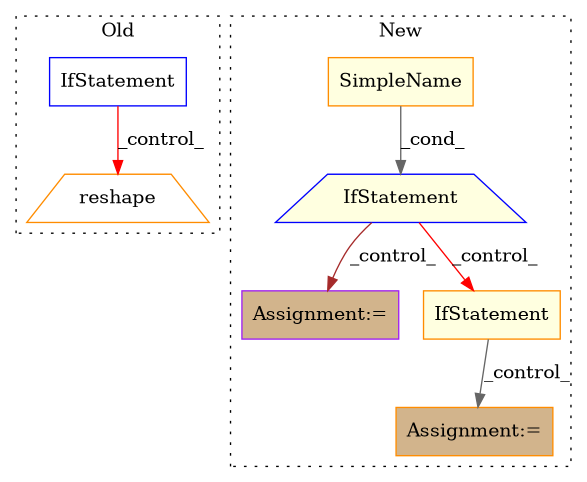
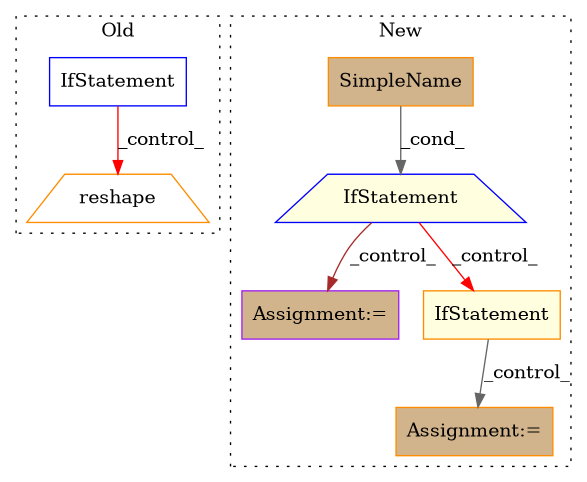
(401, 82) -> (401, 82)
